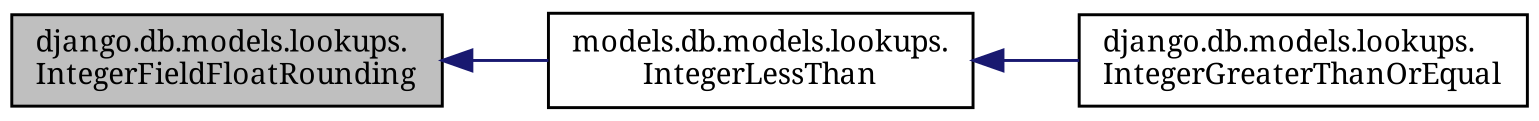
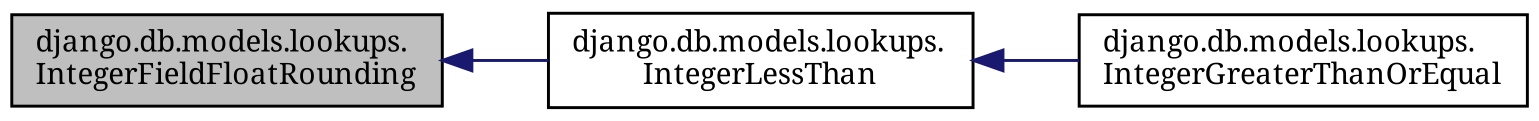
(761, 60) -> (761, 60)
